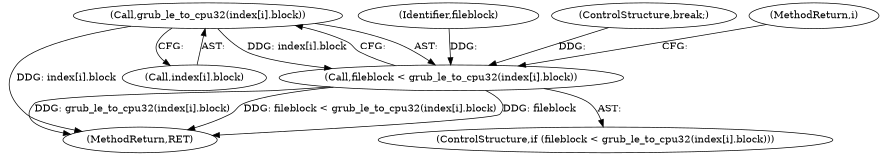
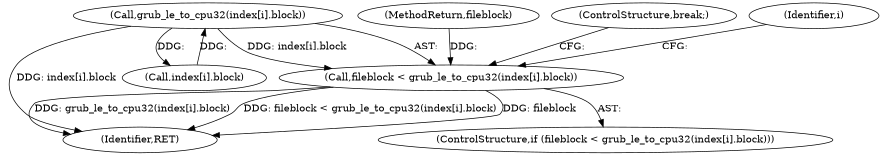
(448, 16) -> (448, 16)
(814, 16) -> (814, 16)
(350, 44) -> none
(173, 47) -> (173, 47)
(215, 47) -> (215, 47)
(574, 47) -> (574, 47)
(140, 140) -> (140, 140)
